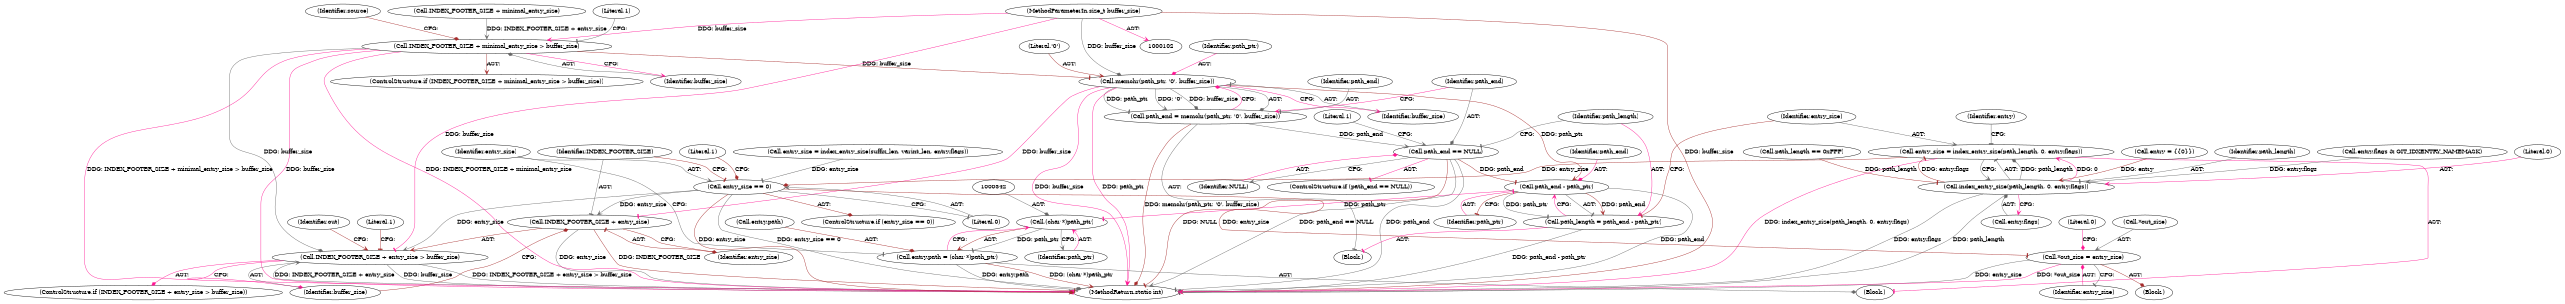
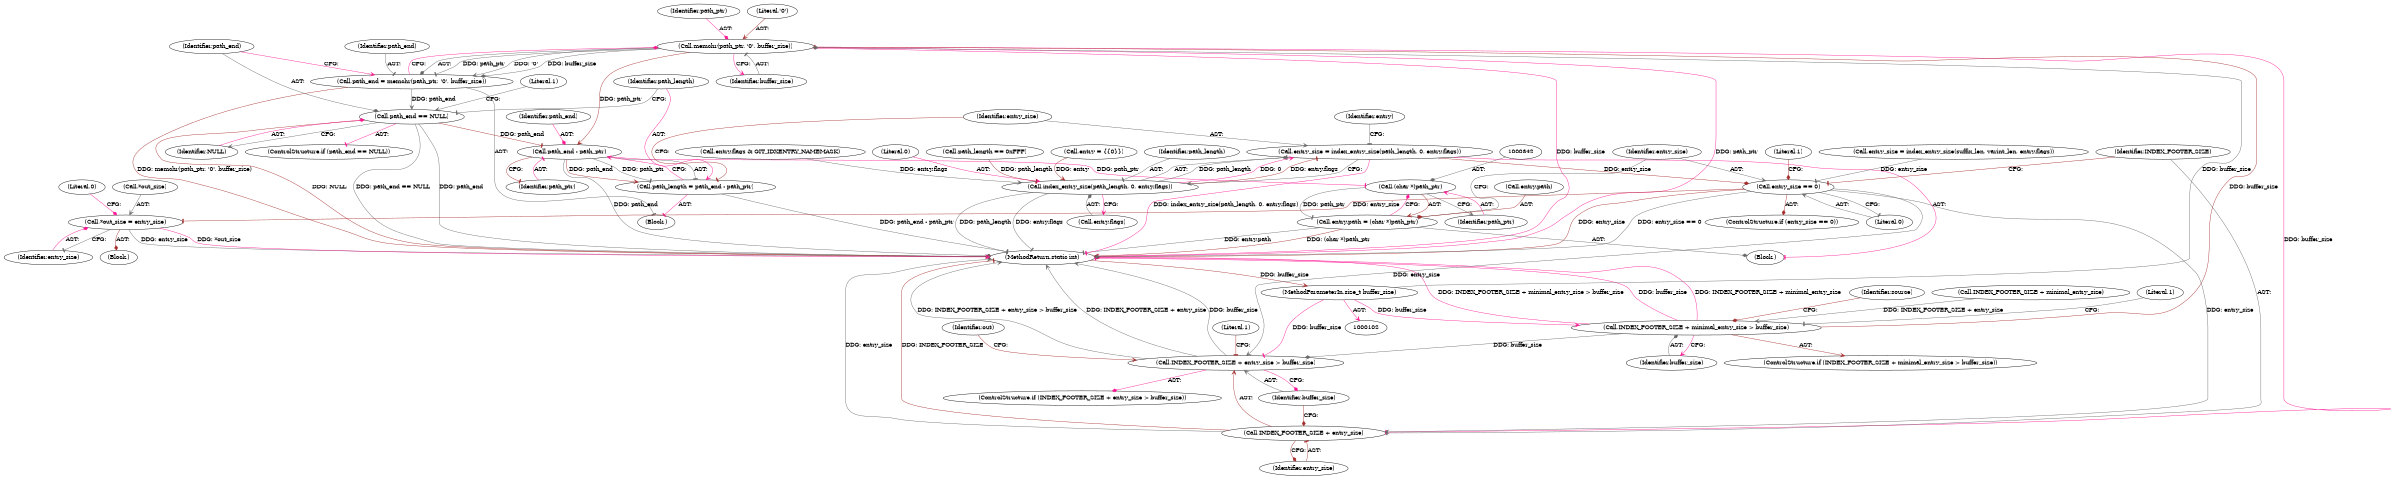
(1683, 156) -> (1197, 269)
(981, 231) -> (1400, 209)
